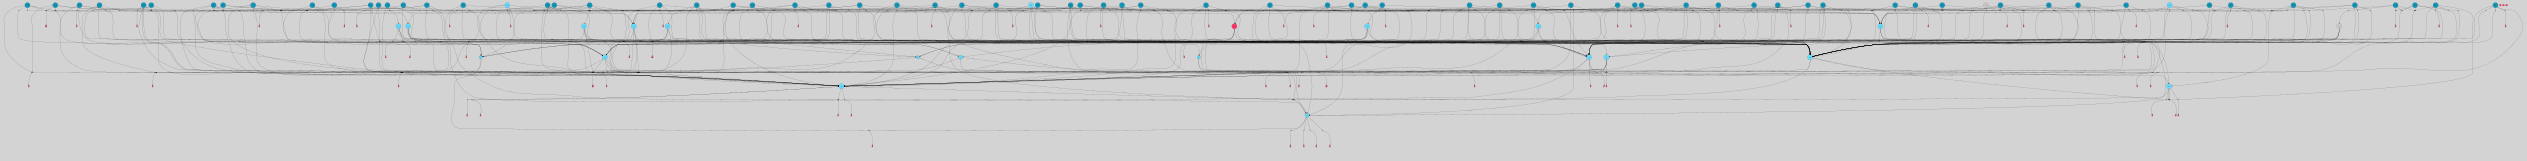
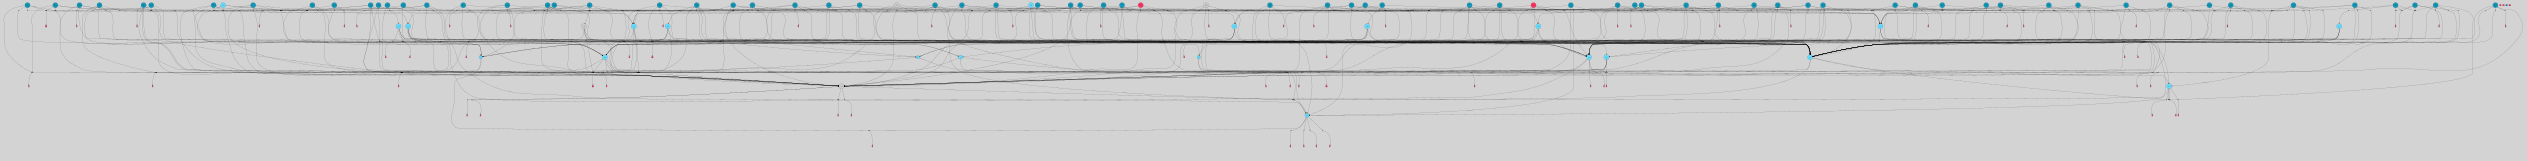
(223, 5) -> (223, 5)
(507, 5) -> (507, 5)
(897, 5) -> (897, 5)
(1141, 5) -> (1141, 5)
(1206, 5) -> (1206, 5)
(1534, 5) -> (1534, 5)
(1986, 5) -> (1986, 5)
(2170, 5) -> (2170, 5)
(2507, 5) -> (2507, 5)
none -> (2510, 5)
(584, 26) -> (584, 26)
(1234, 26) -> (1234, 26)
(2339, 26) -> (2339, 26)
(841, 86) -> (841, 86)
